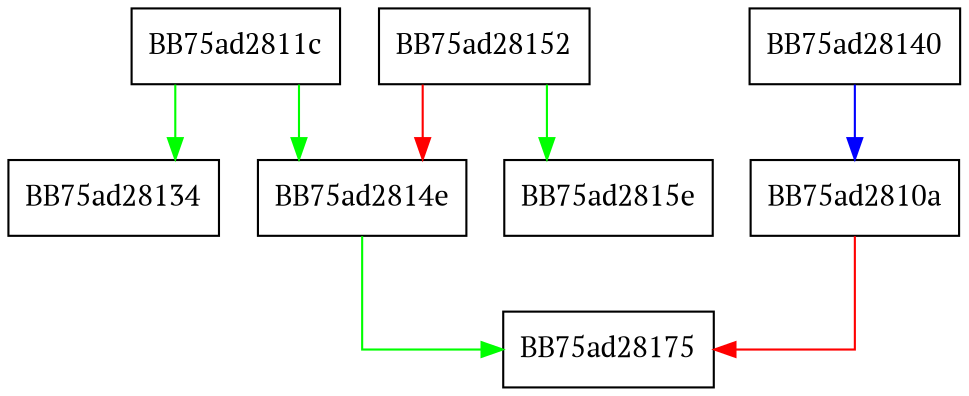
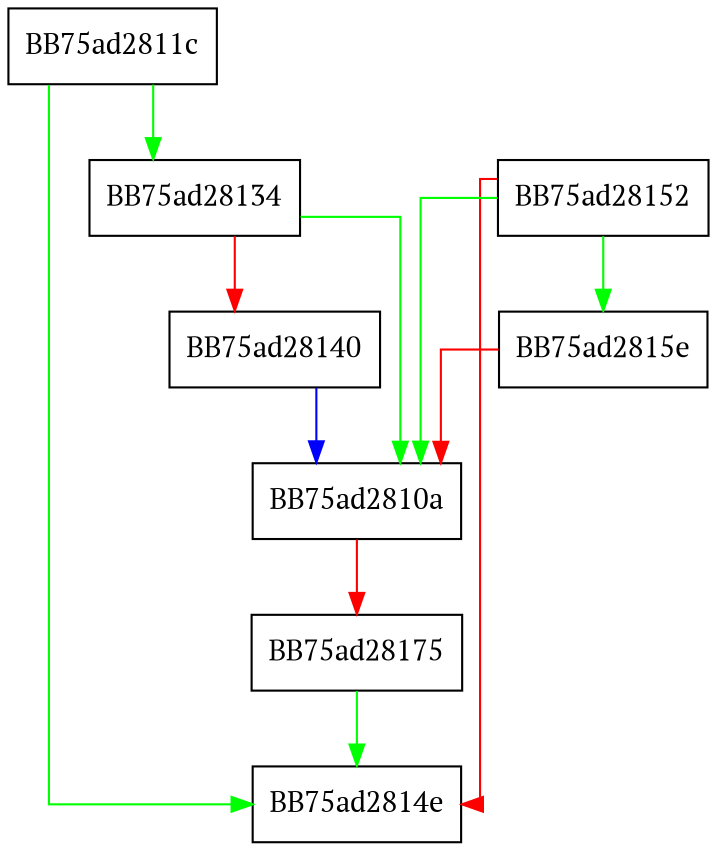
none -> (235, 263)
none -> (400, 279)
none -> (421, 281)
(365, 350) -> (357, 718)
none -> (441, 367)
